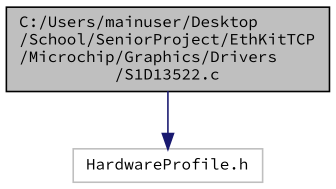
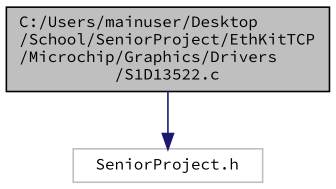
(168, 166) -> (168, 166)
